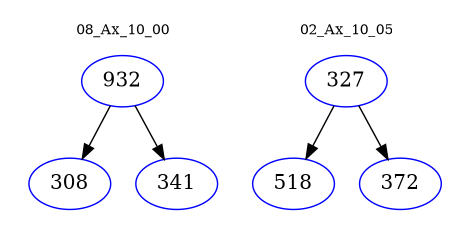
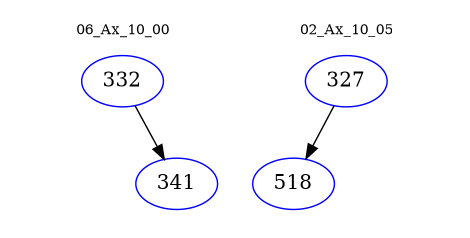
(123, 31) -> (123, 31)
(123, 81) -> (123, 81)
(70, 184) -> none
(400, 184) -> none
